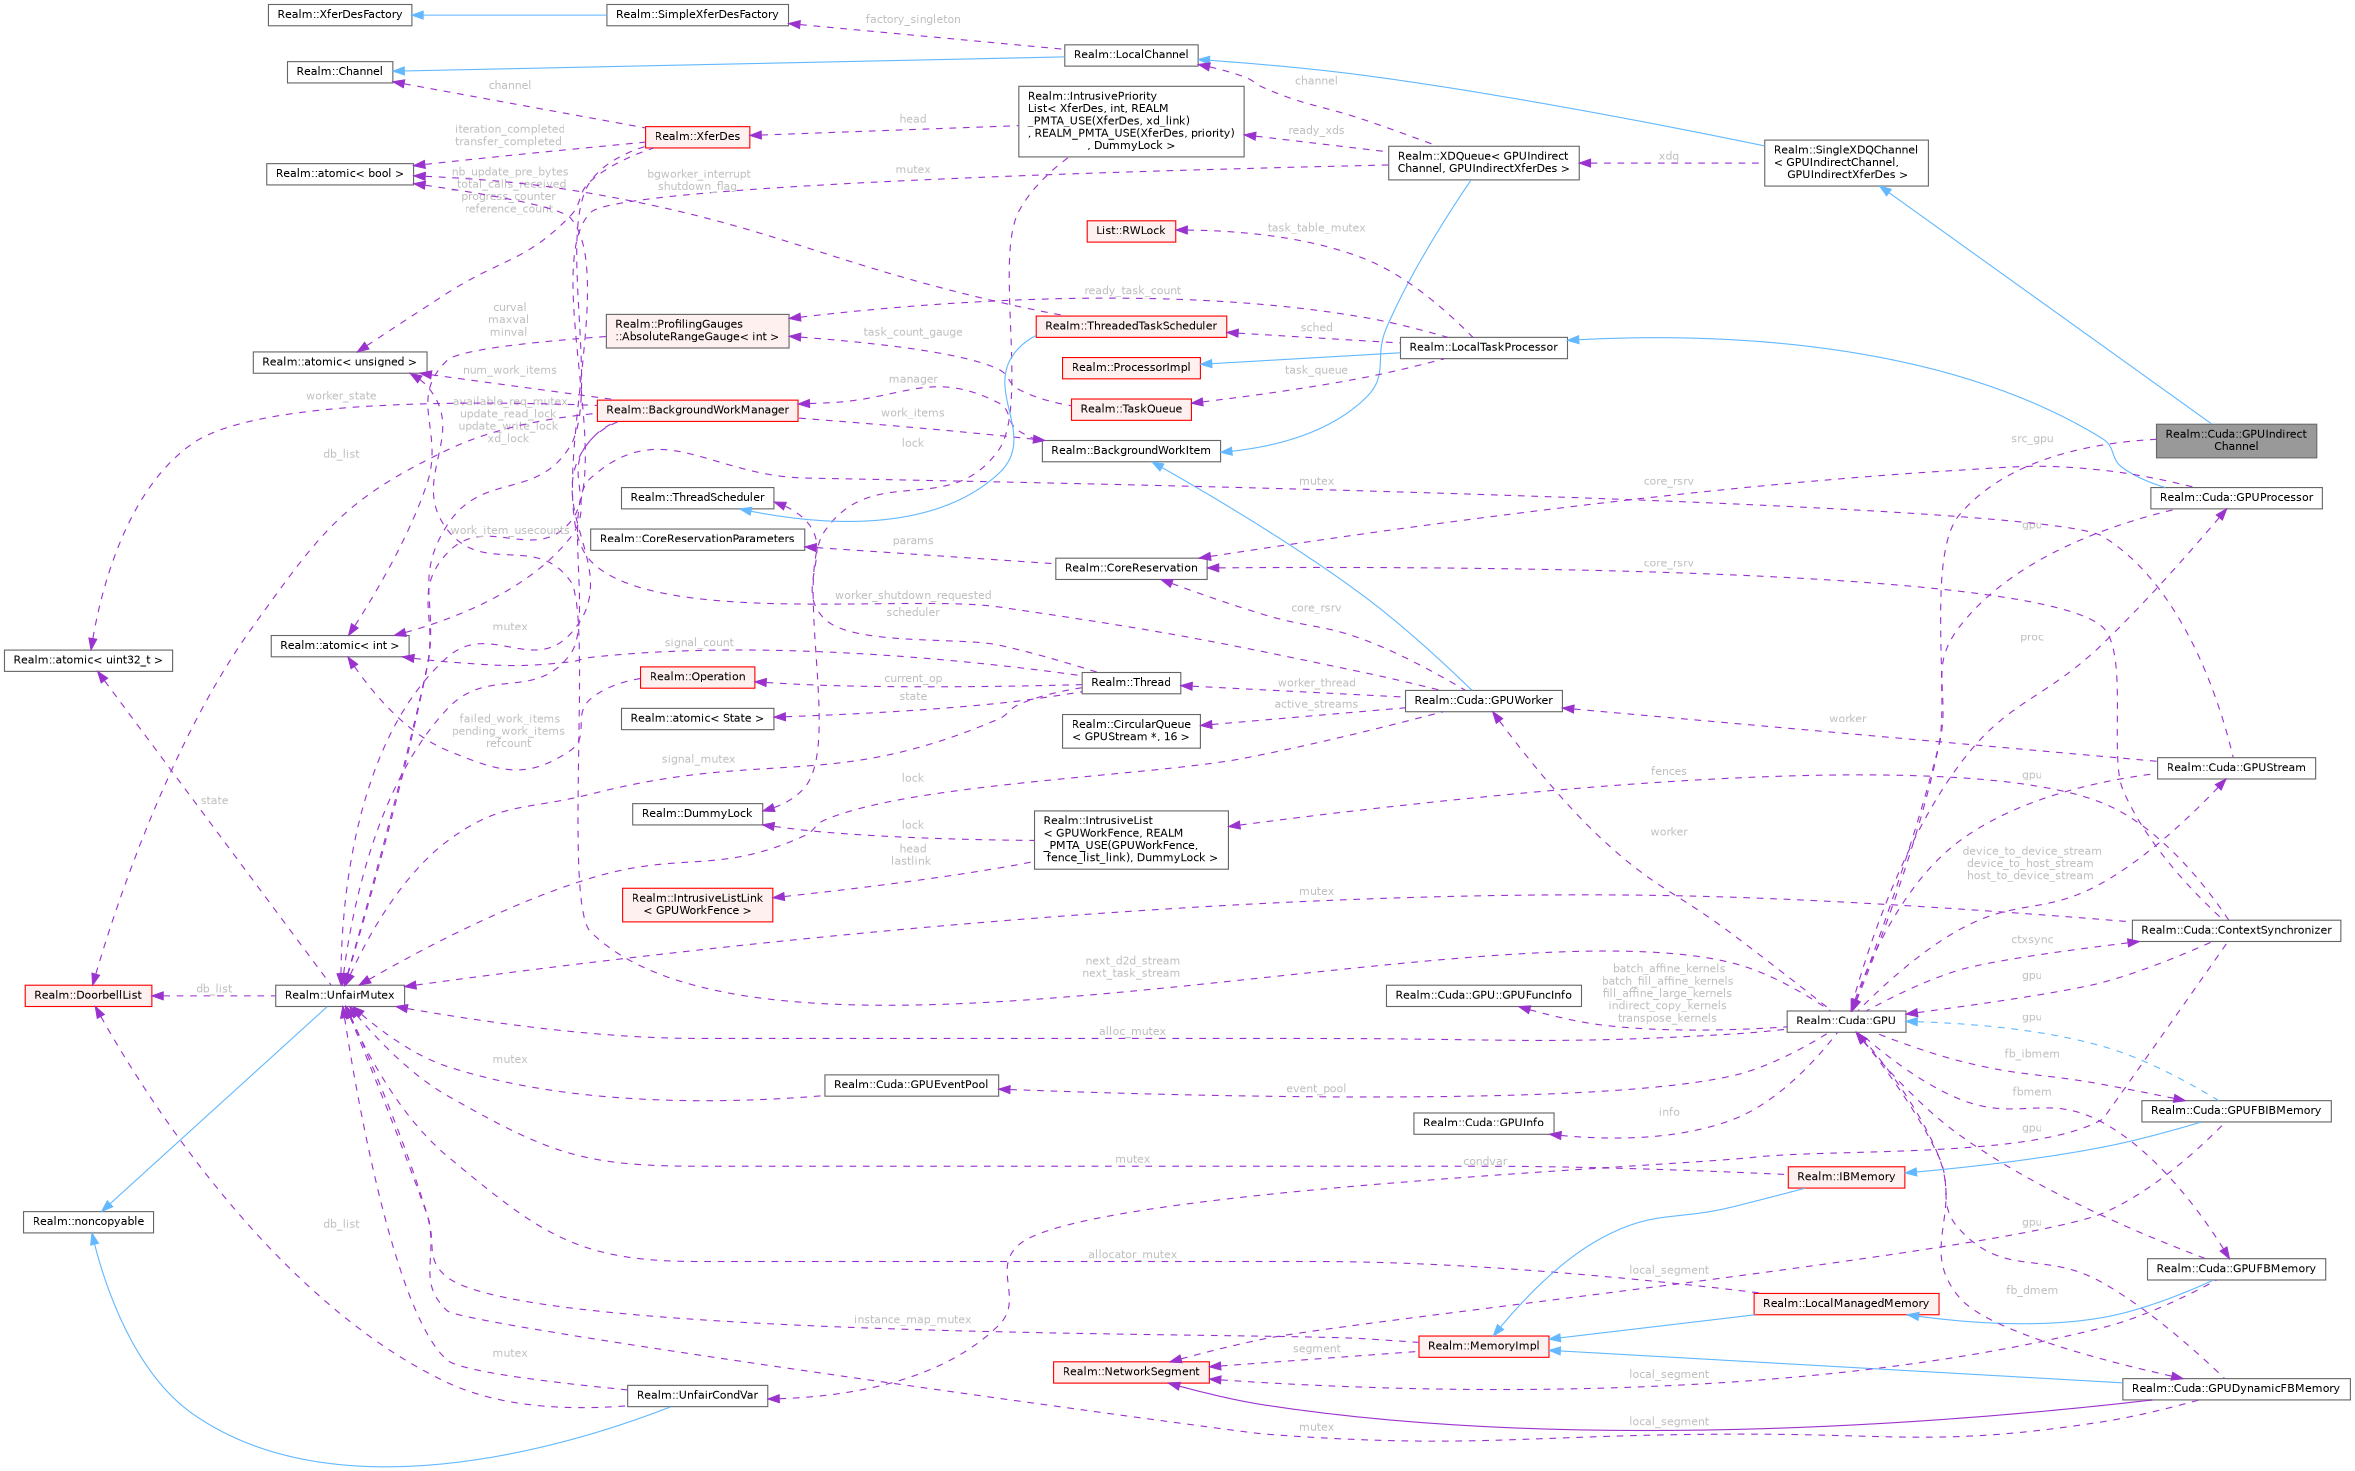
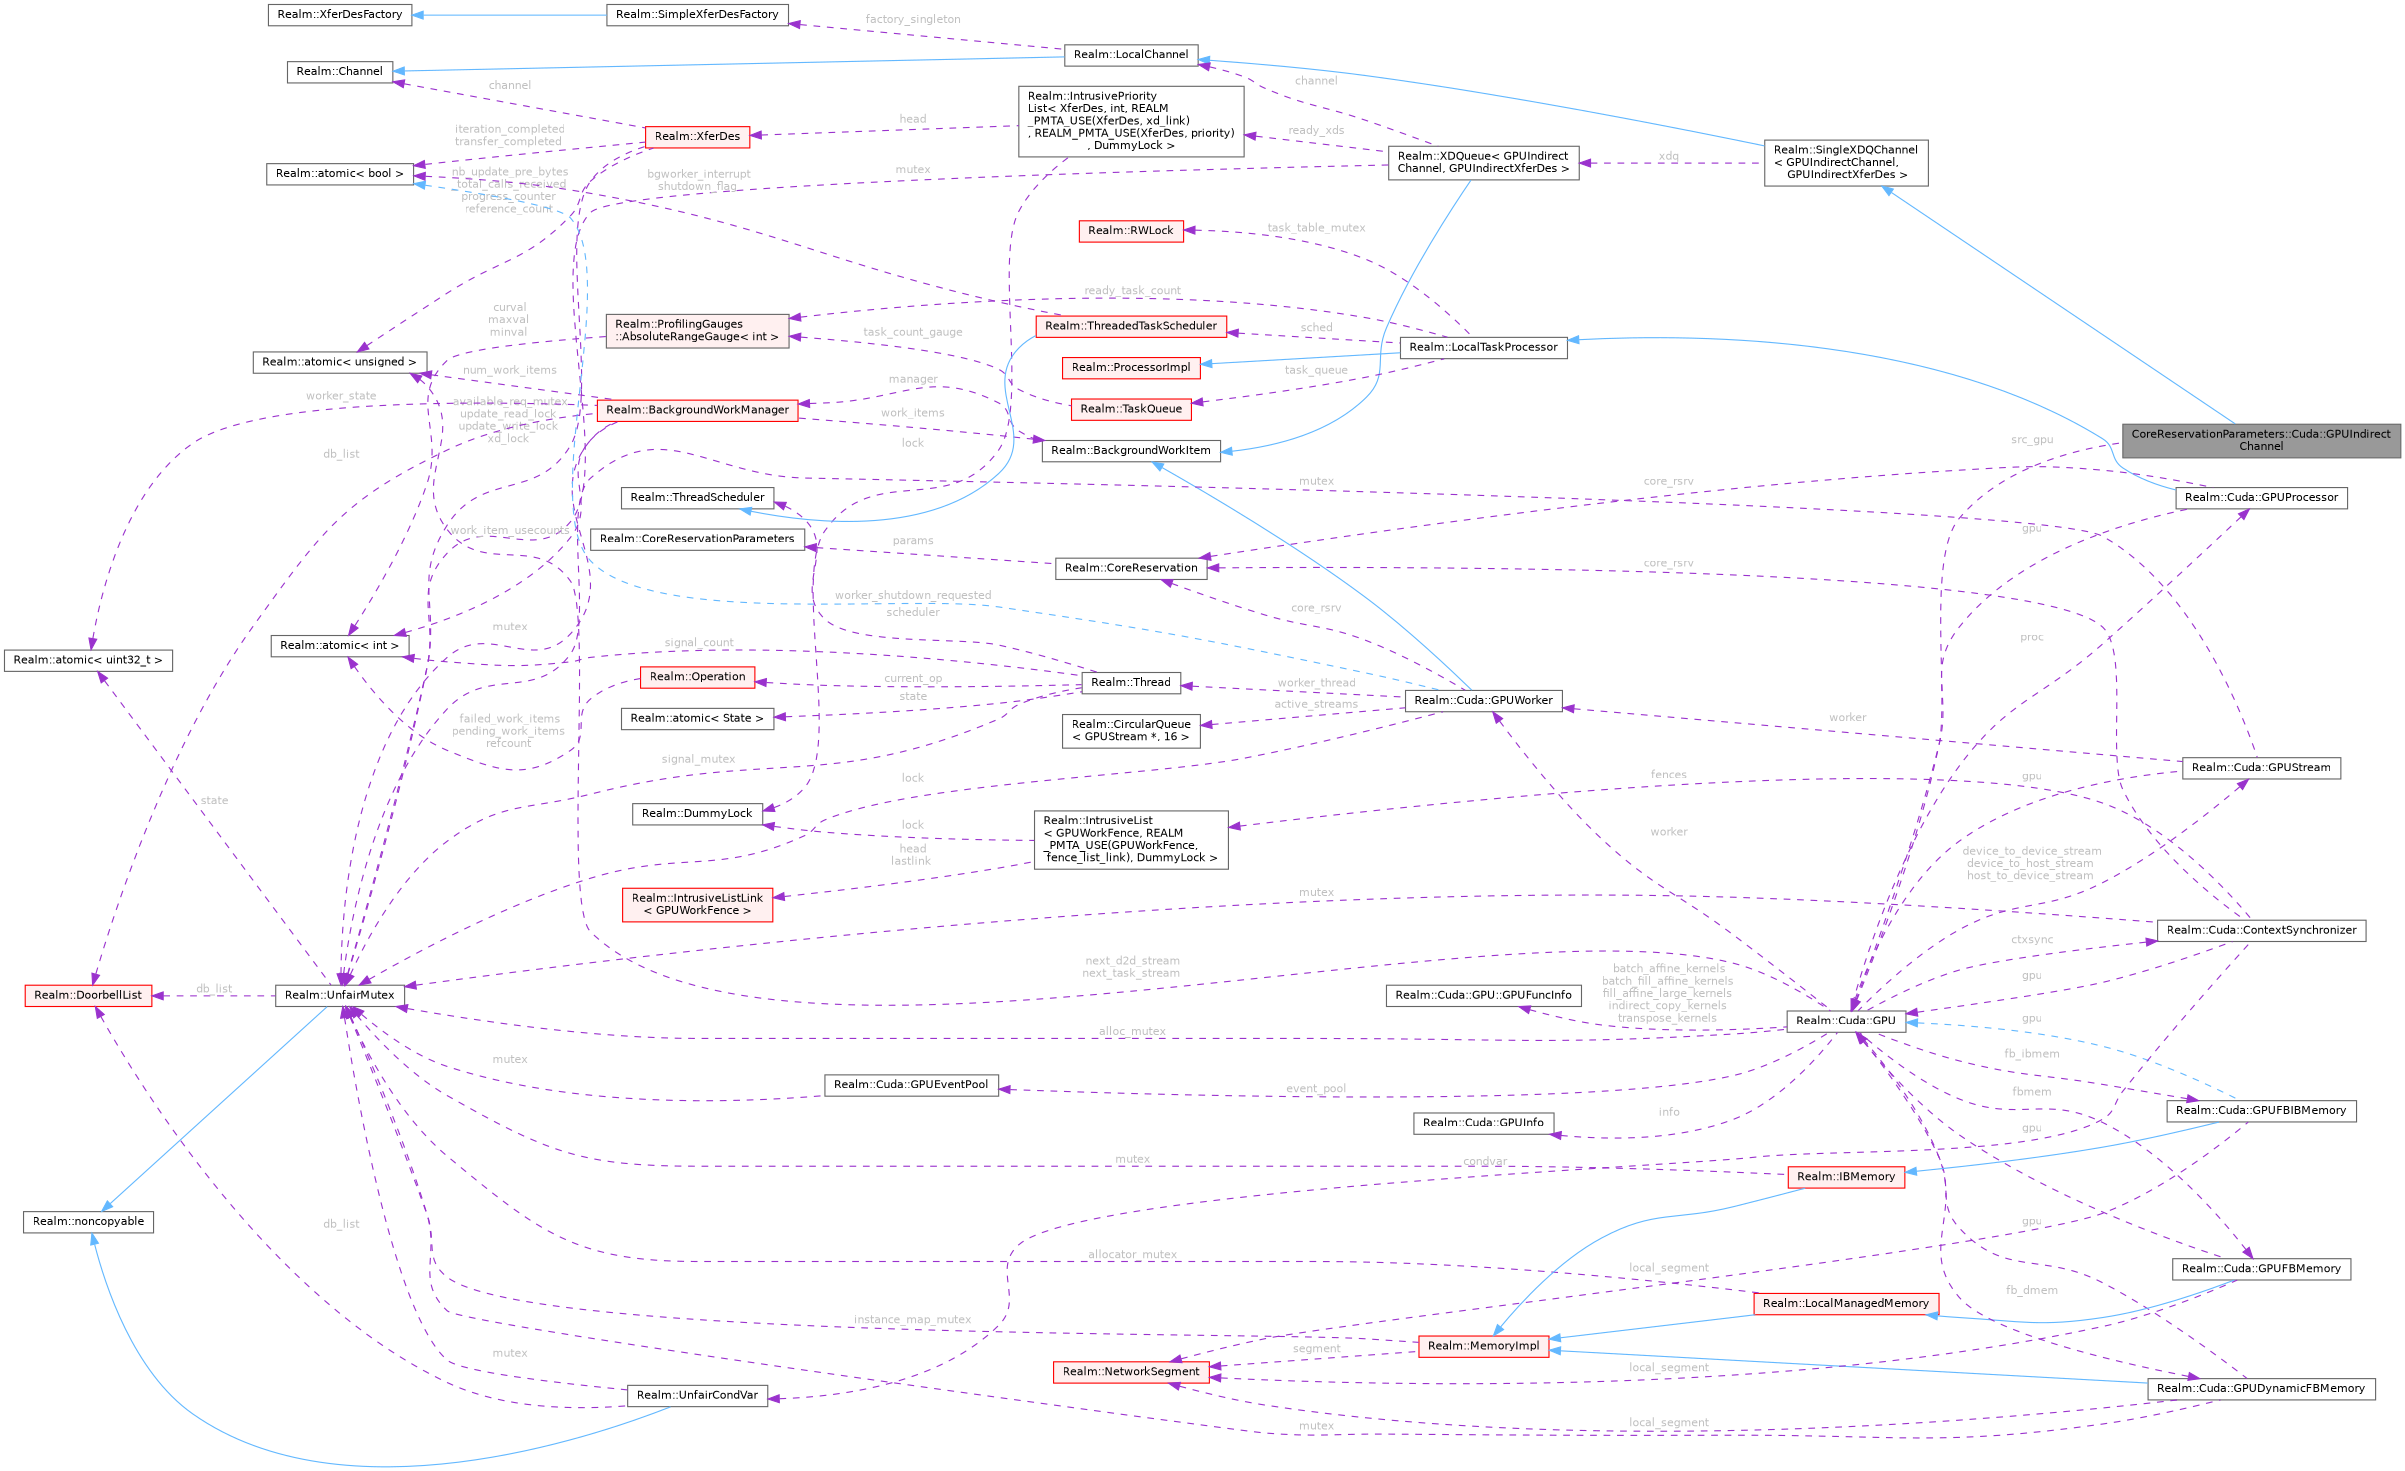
(1131, 231) -> (1131, 231)
(2237, 441) -> (2262, 441)
(766, 603) -> (766, 603)
(1592, 1429) -> (1803, 1428)
